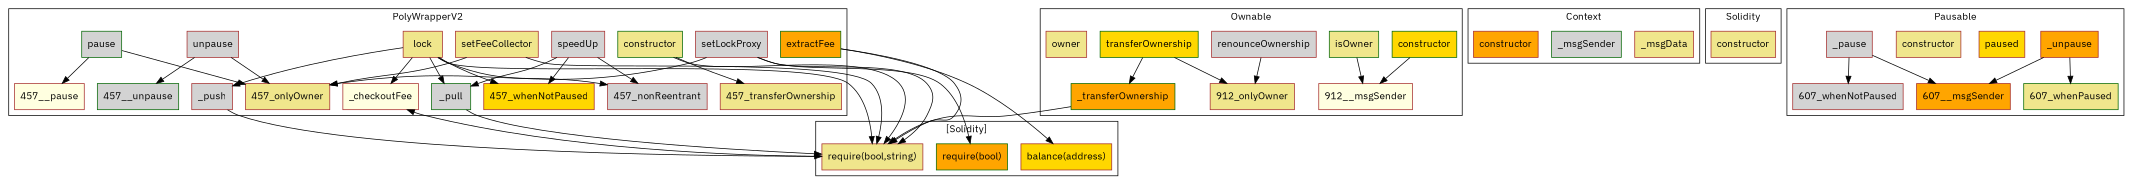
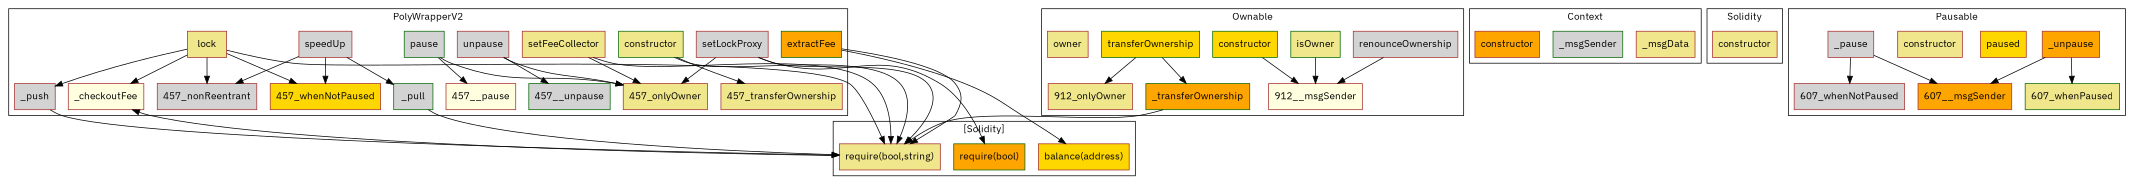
(1259, 67) -> (1364, 69)
(437, 71) -> none
